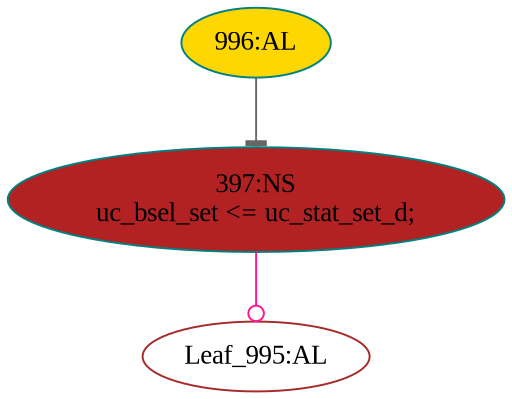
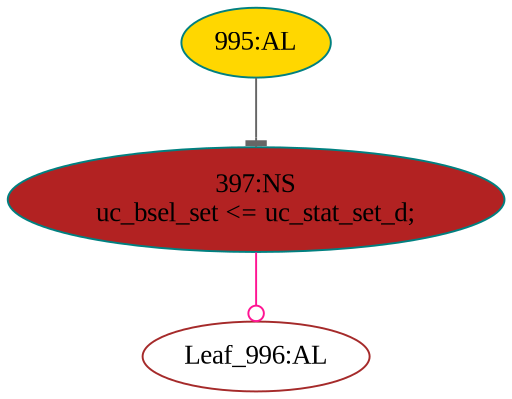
(256, 43) -> (256, 43)
(256, 357) -> (256, 357)
